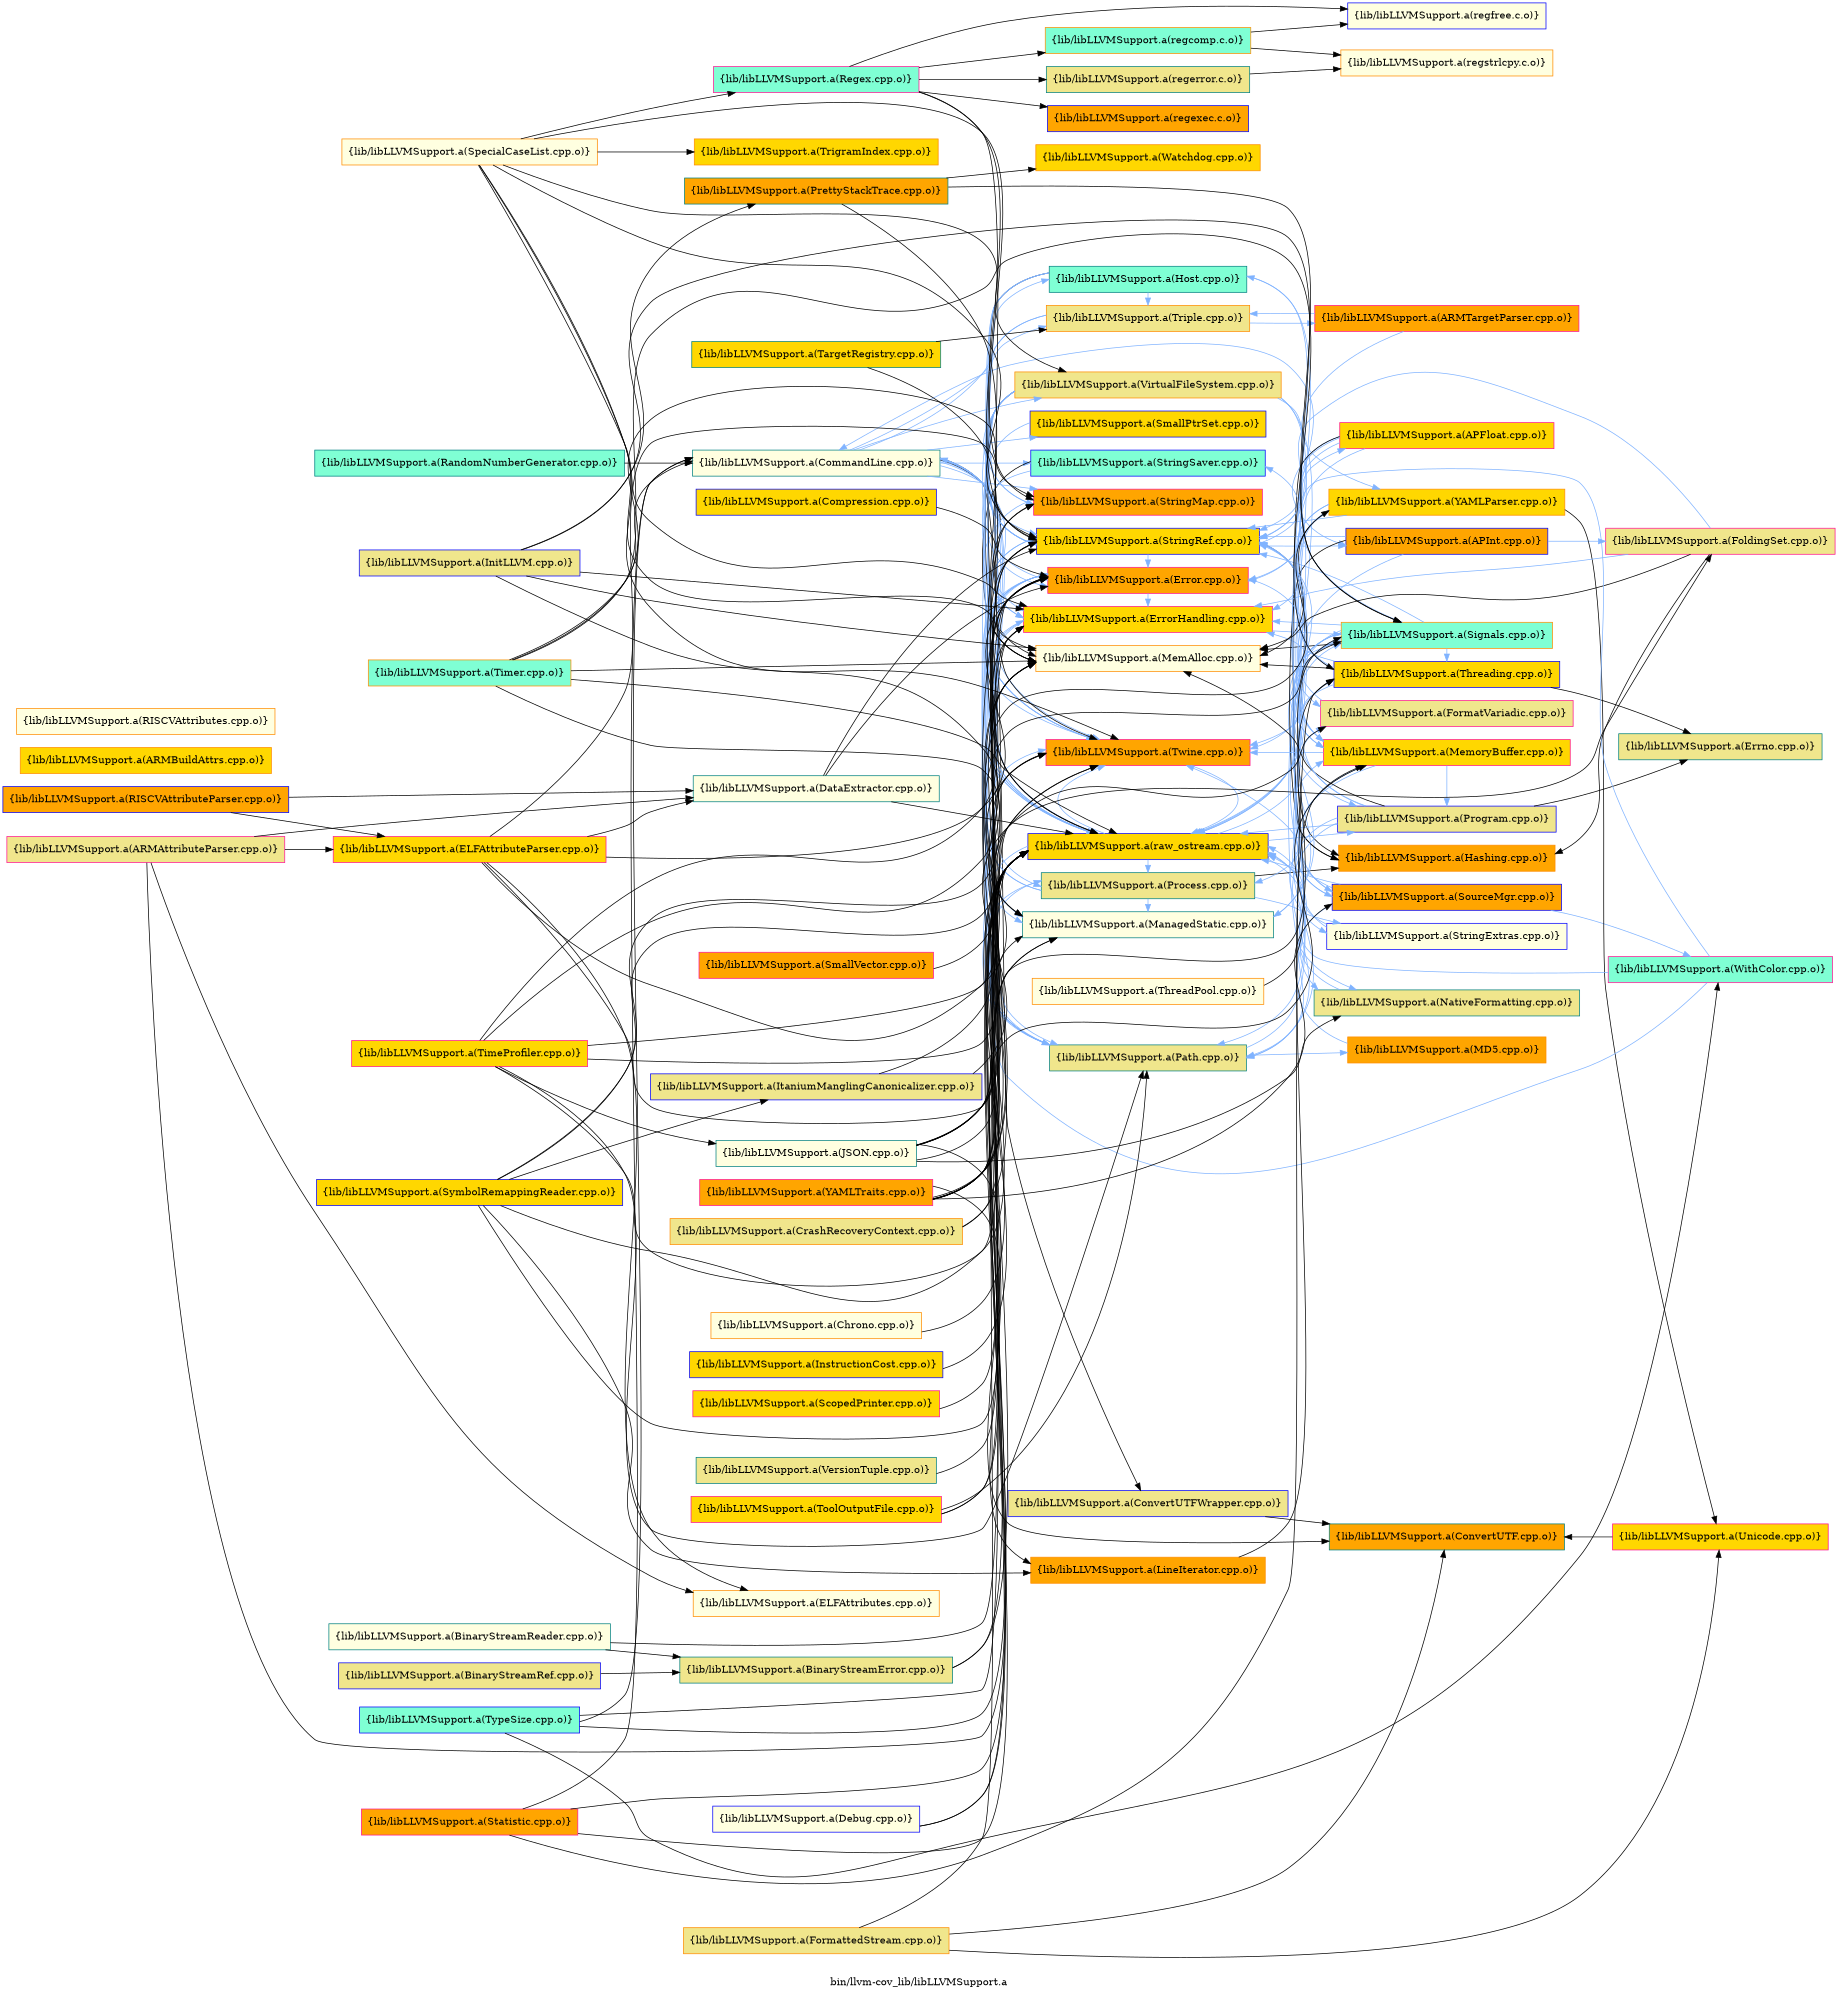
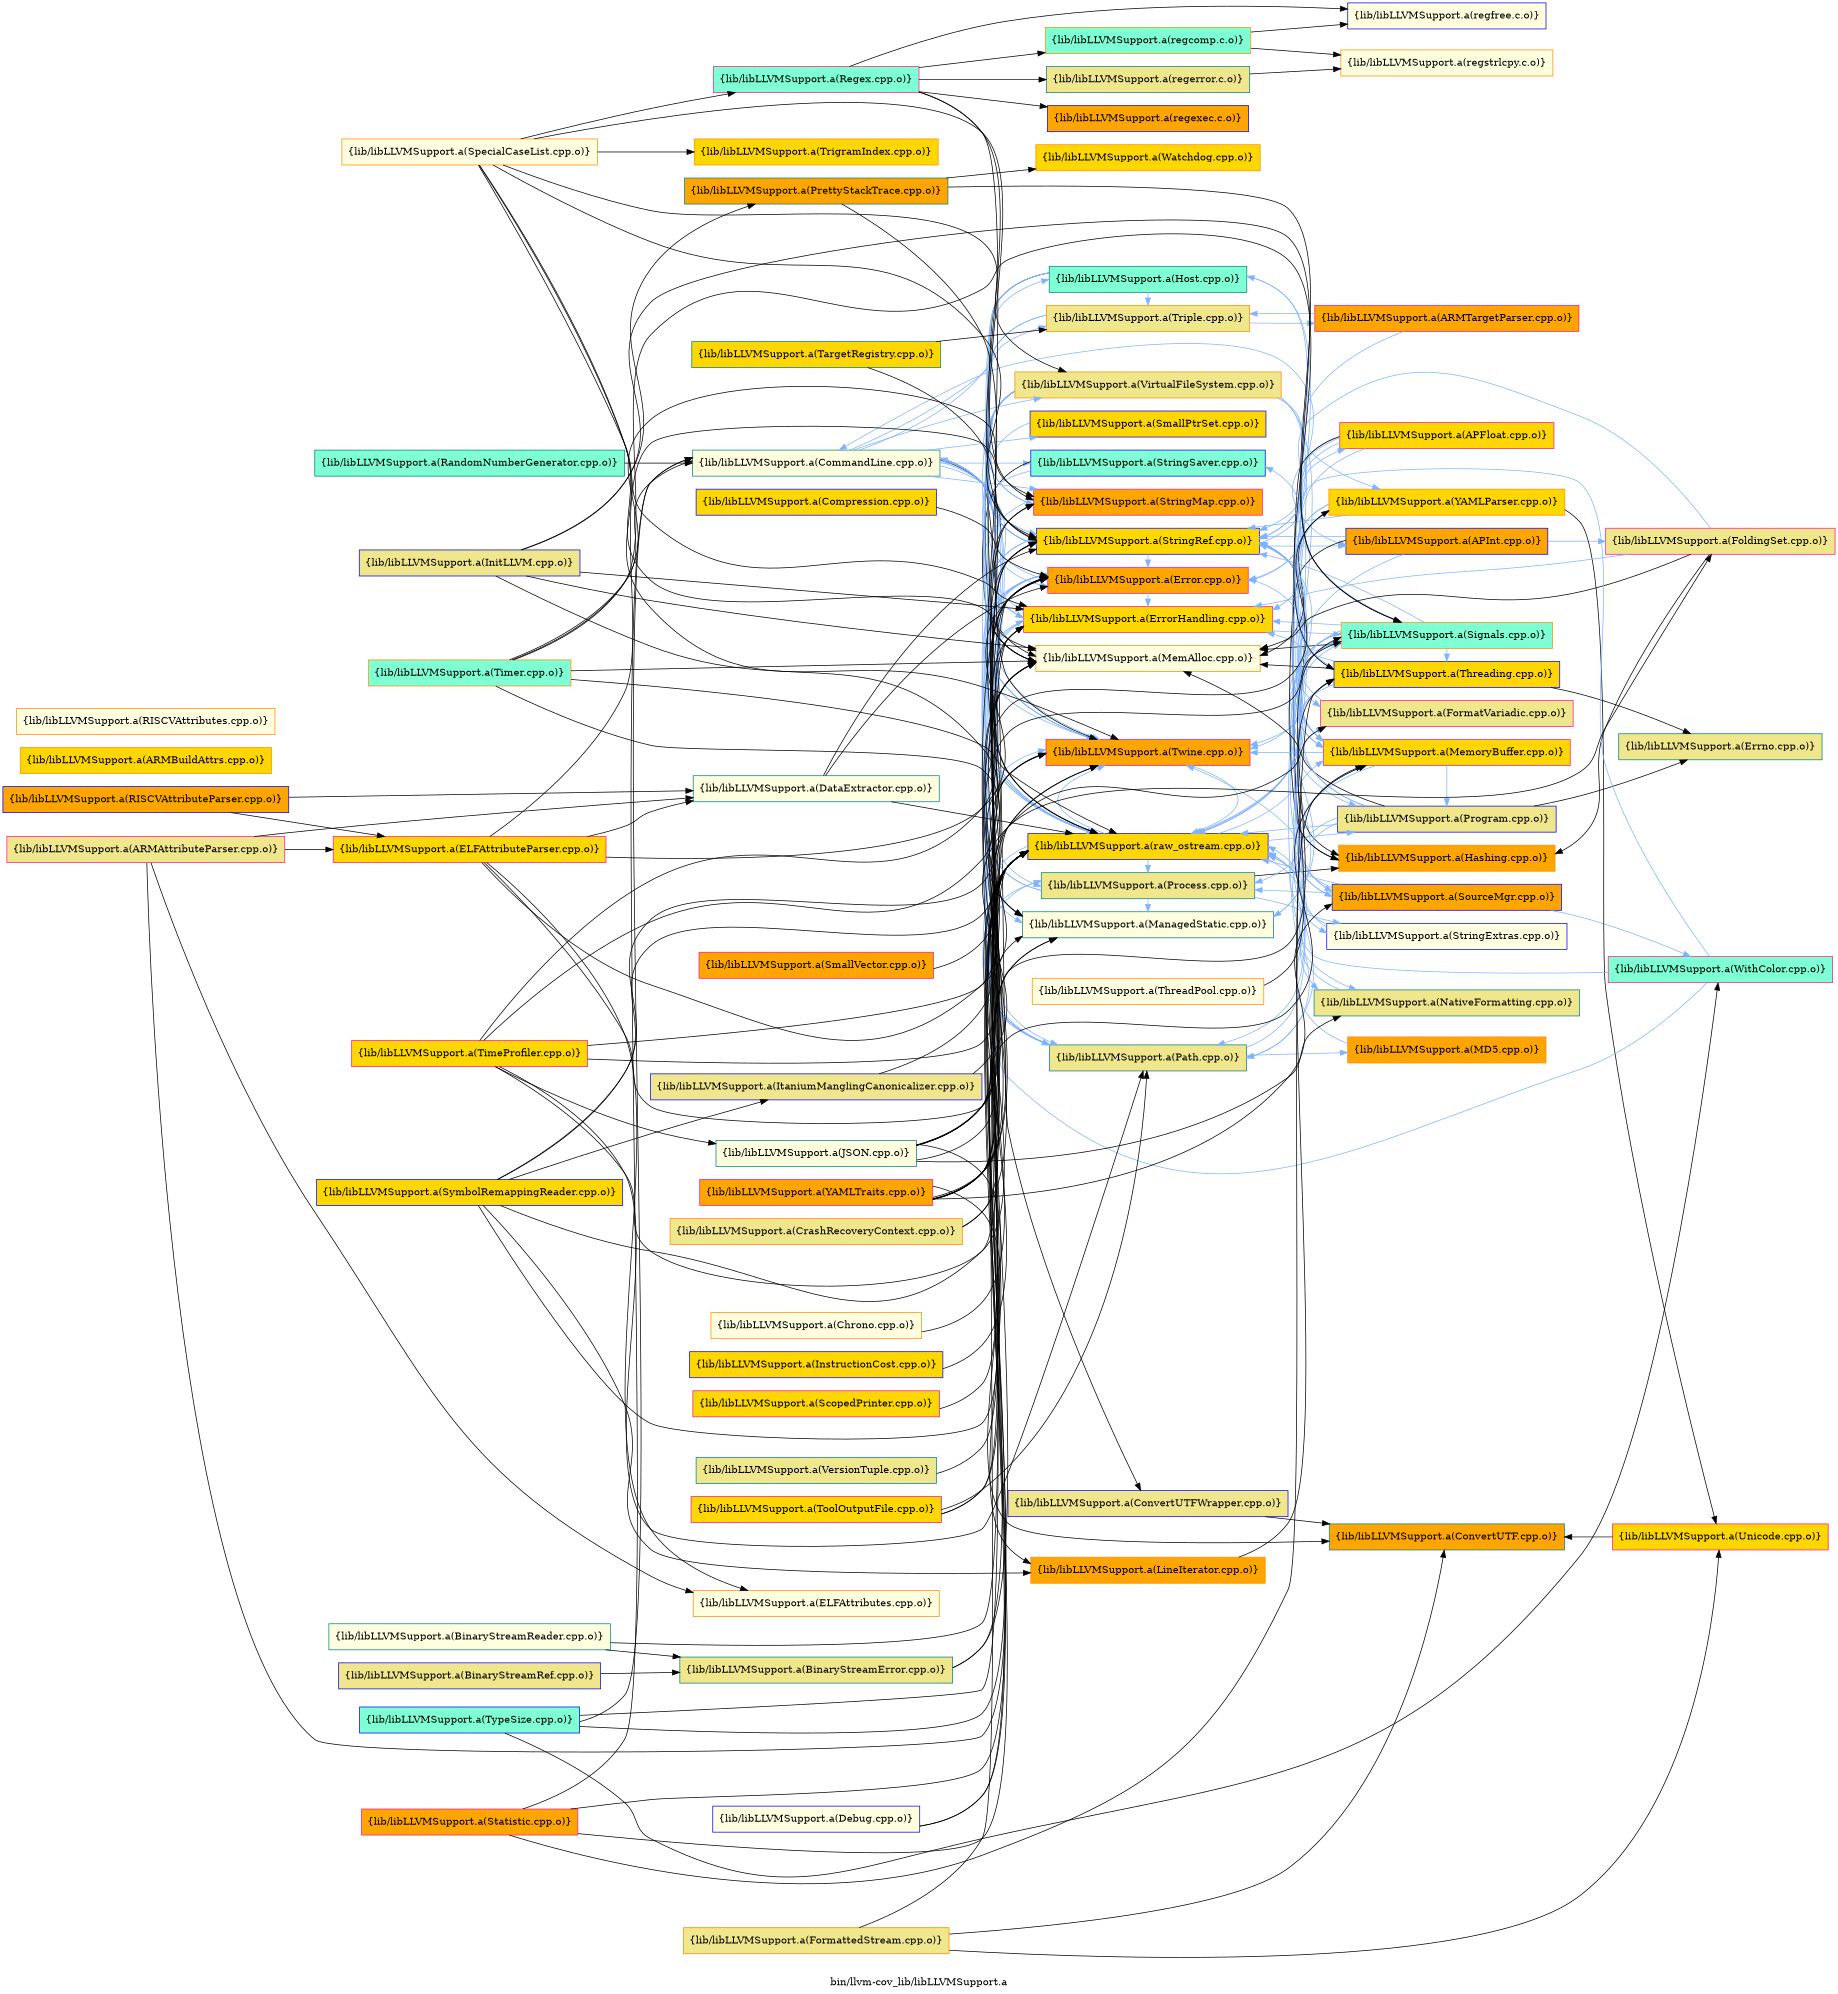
(1302, 985) -> (1287, 891)
